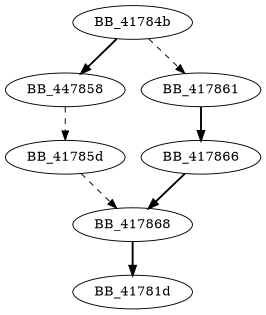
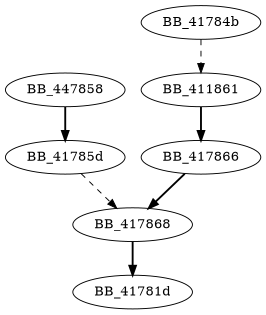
(102, 53) -> none
(201, 90) -> (201, 90)
(65, 119) -> (65, 119)
